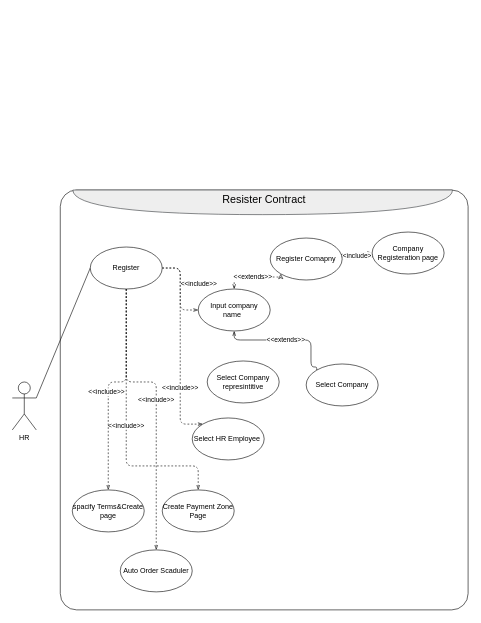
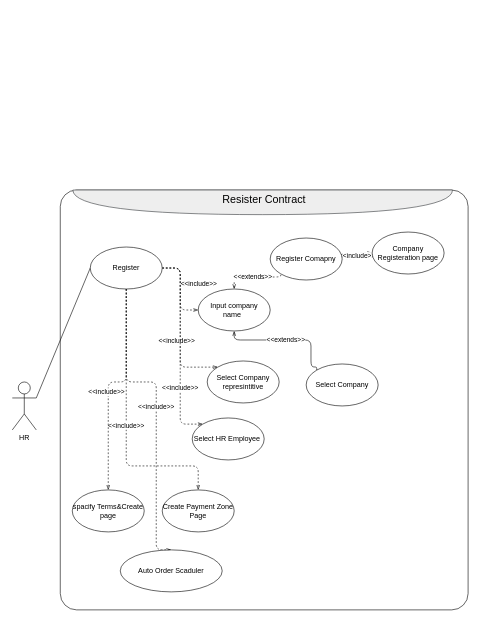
(280, 277) -> (280, 276)
none -> (198, 367)
(156, 571) -> (171, 571)
